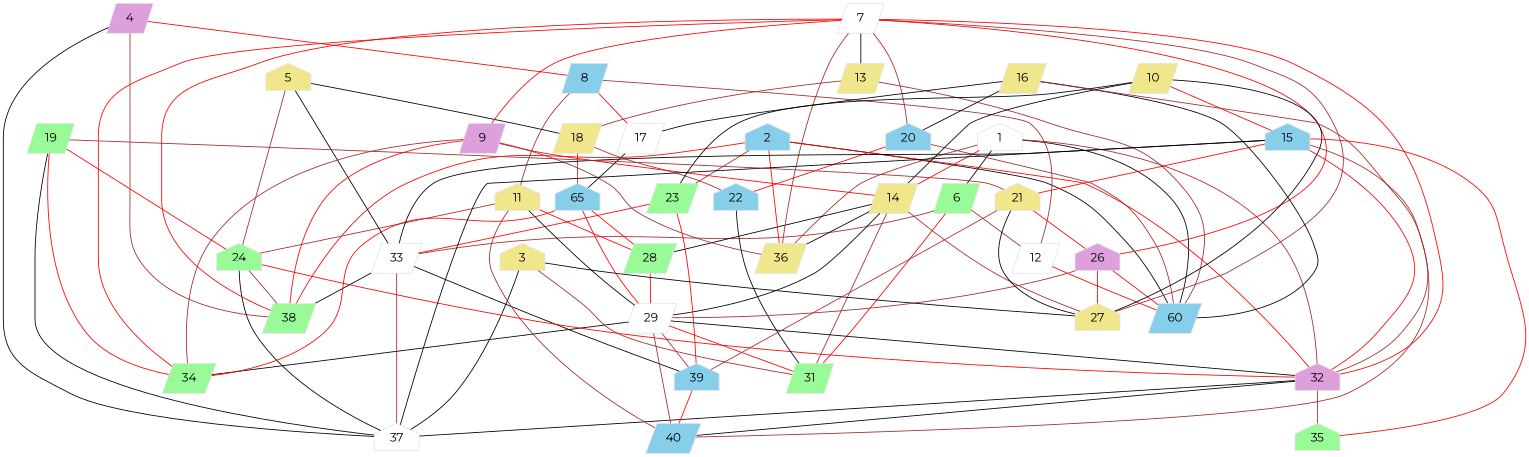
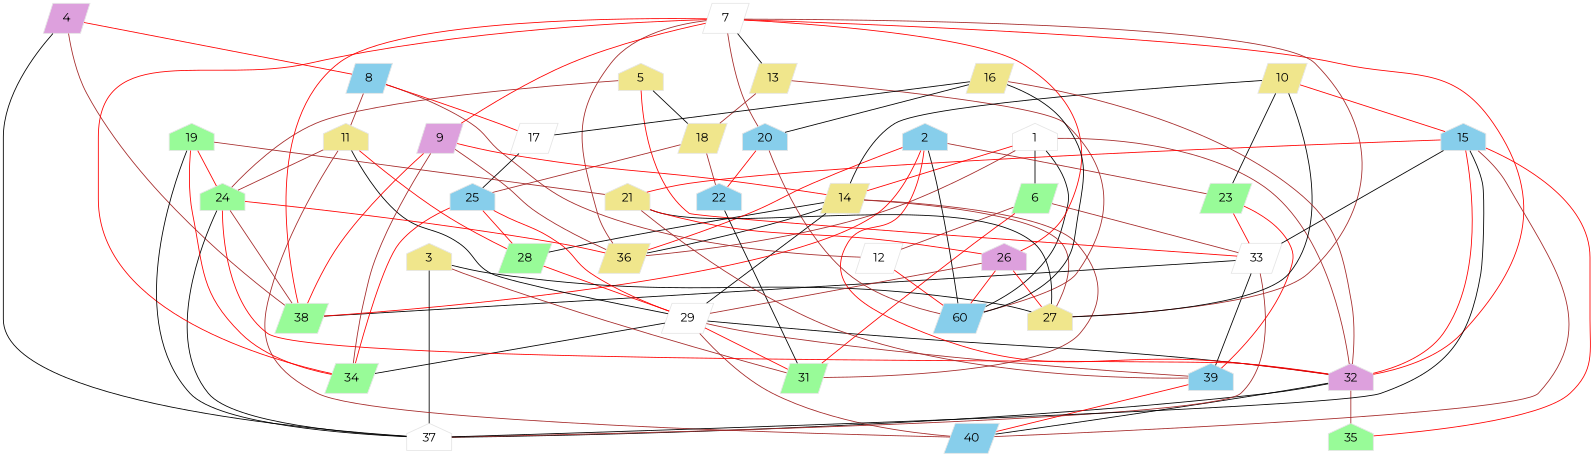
(51, 138) -> (192, 138)
(342, 167) -> (895, 231)
(578, 198) -> (472, 198)
none -> (435, 224)
